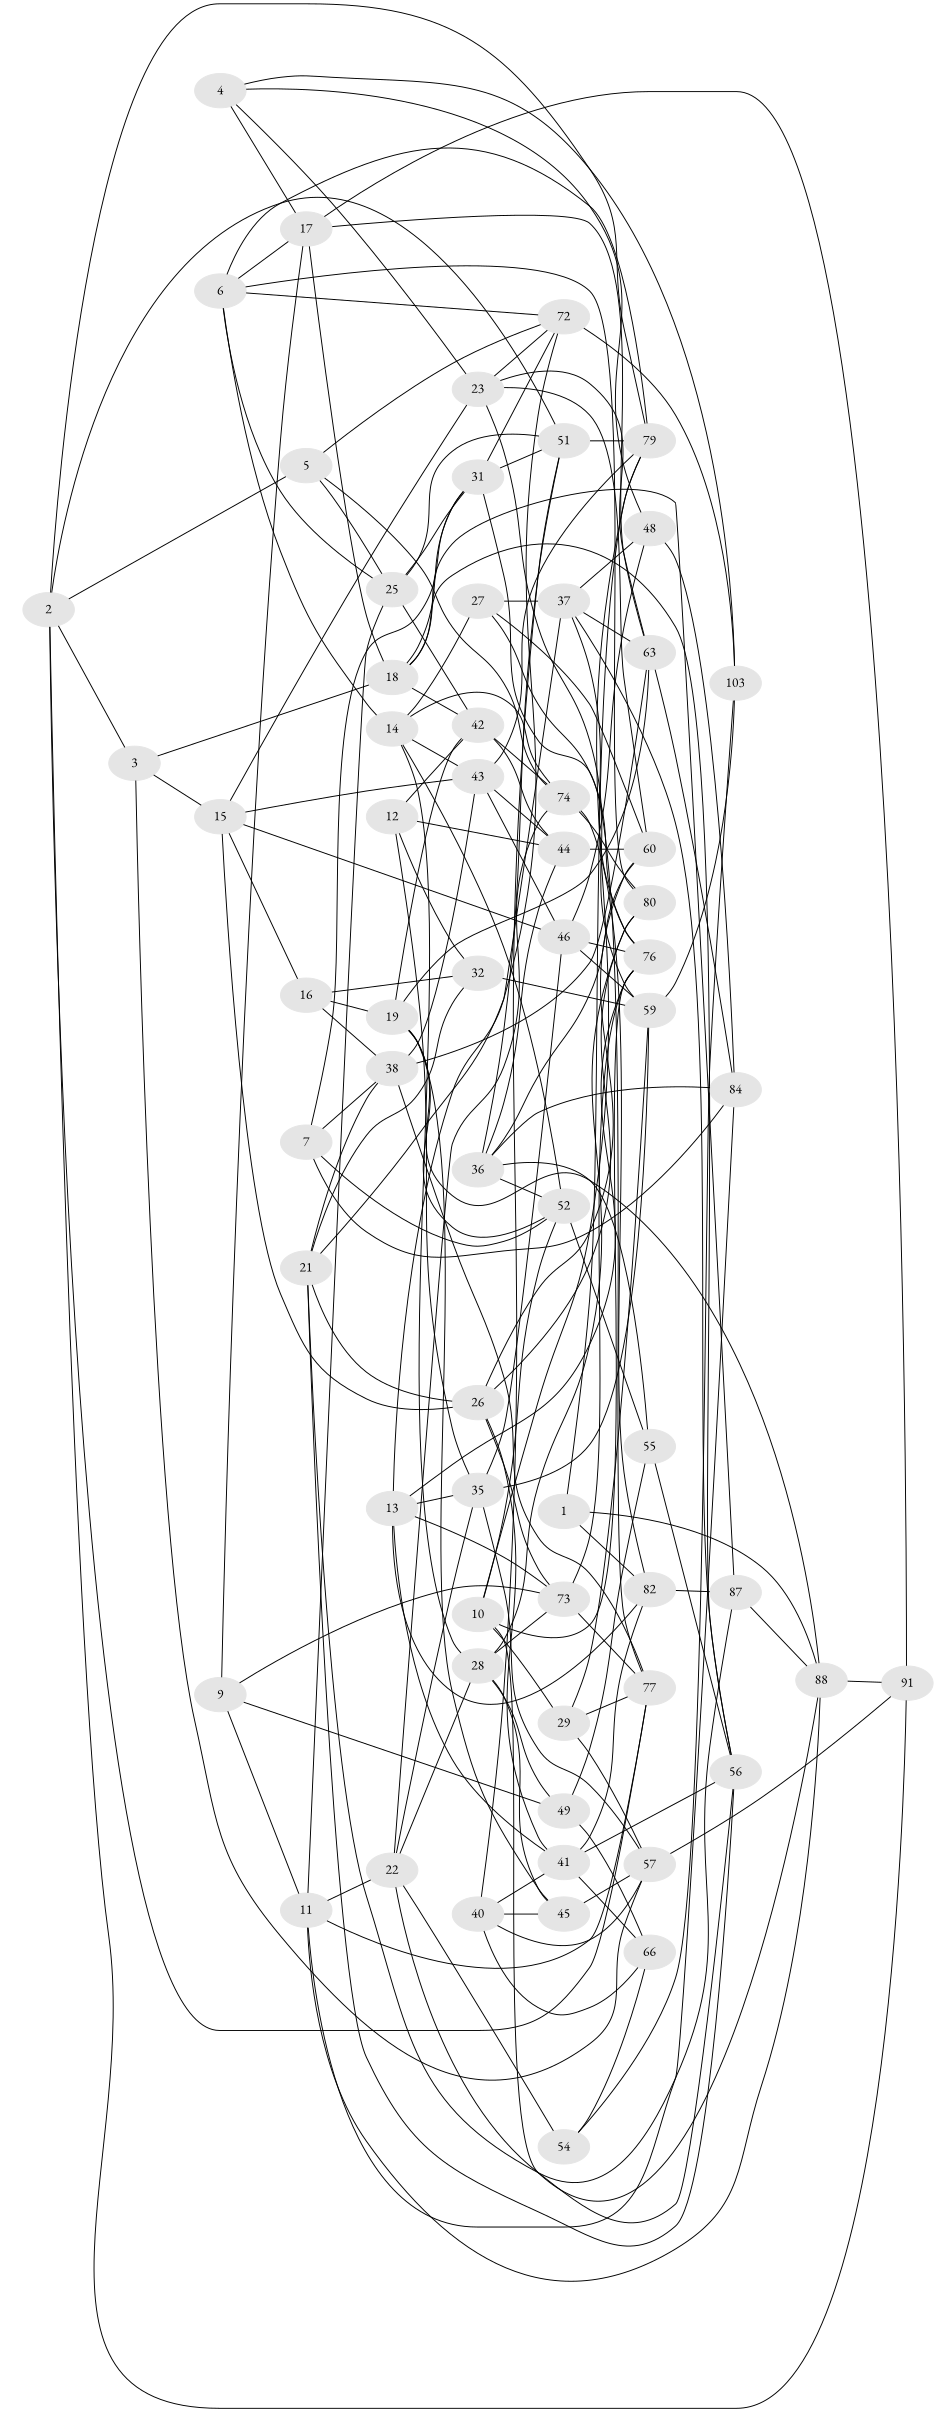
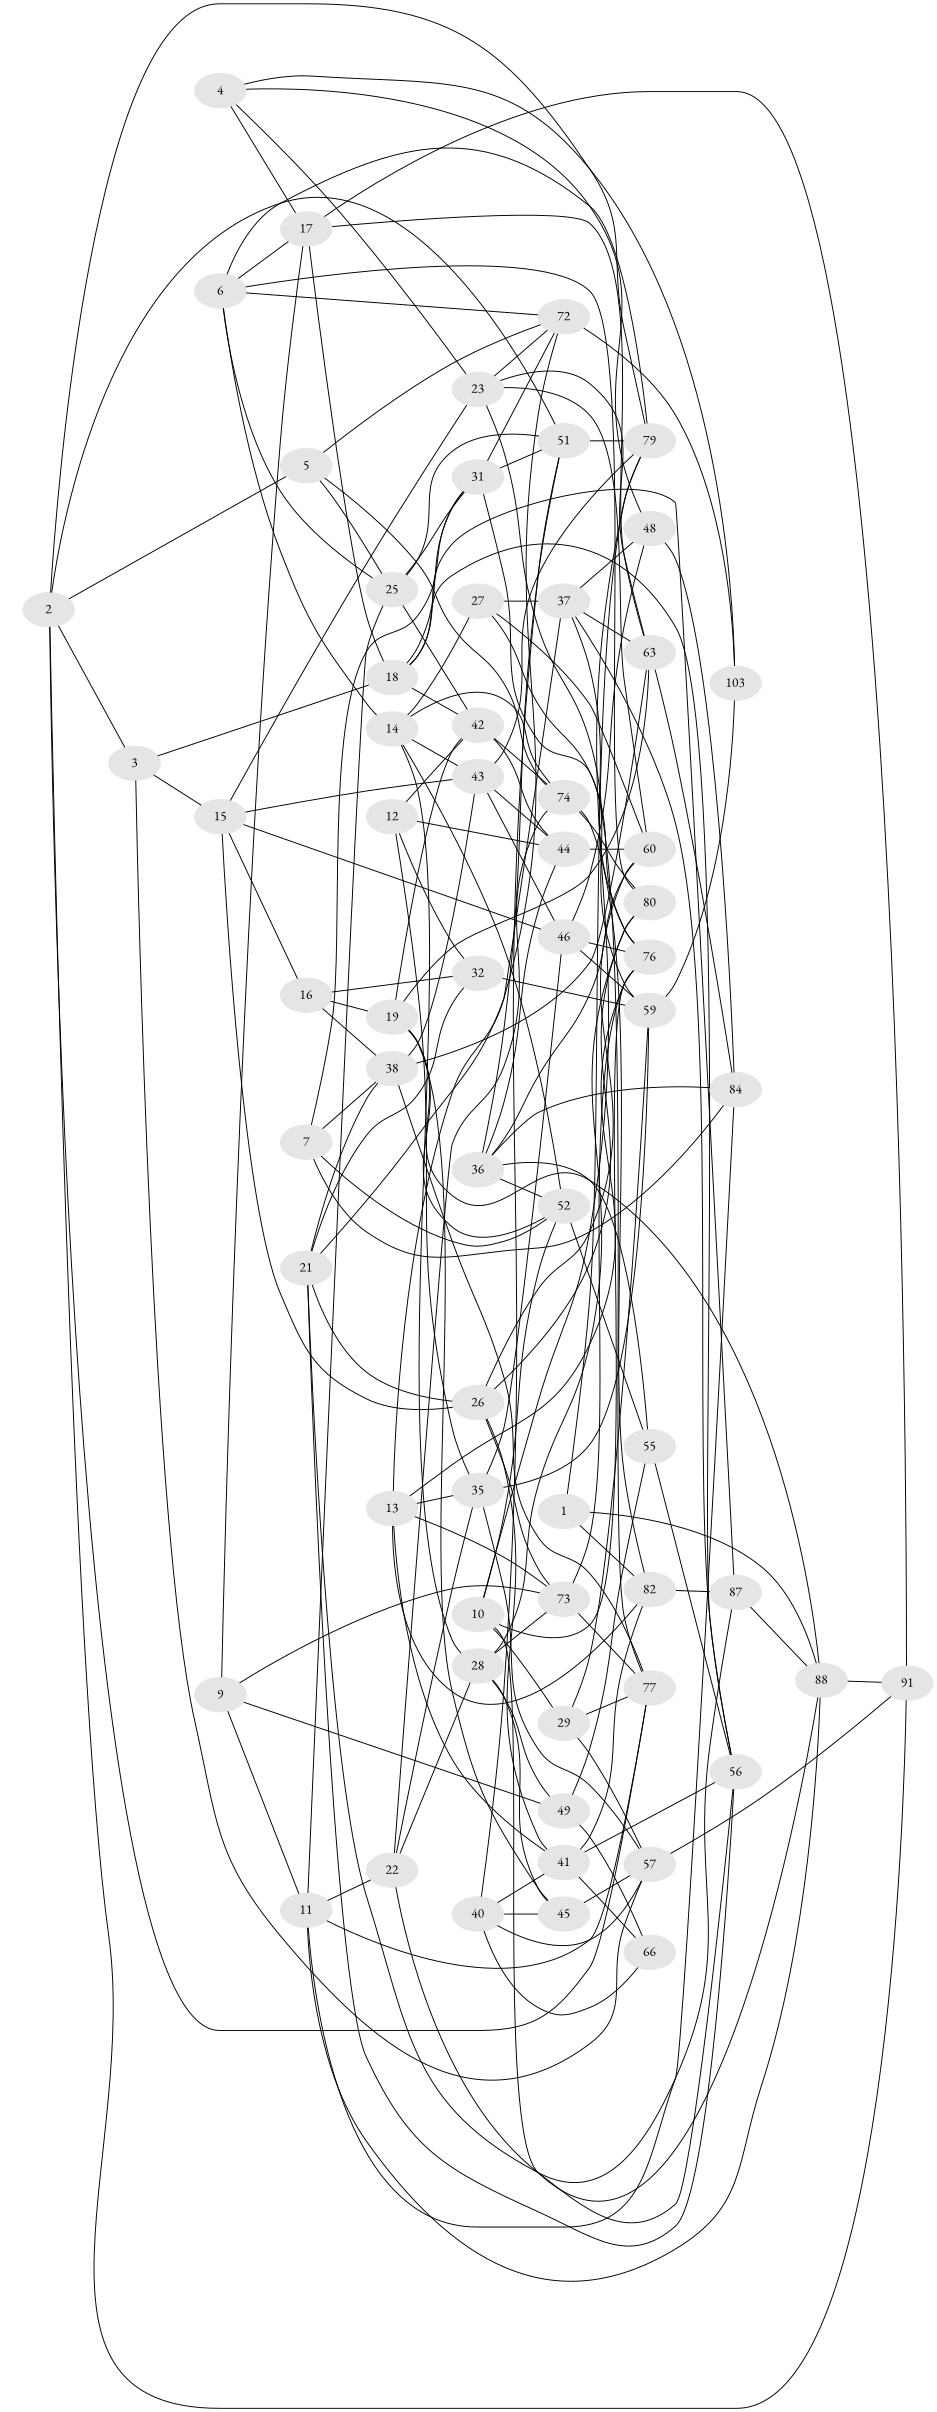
(564, 2147) -> none
